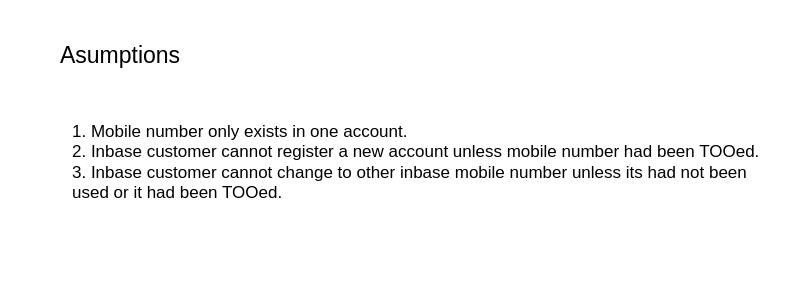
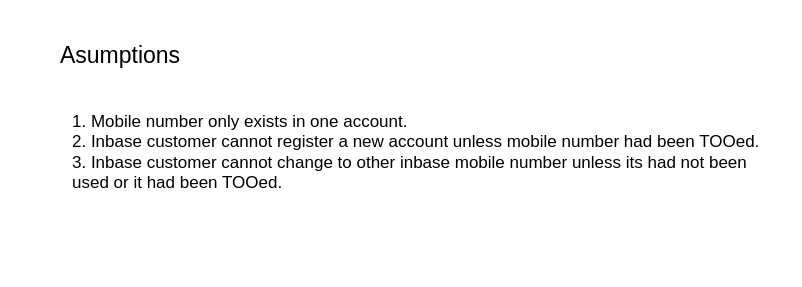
(426, 196) -> (426, 186)
